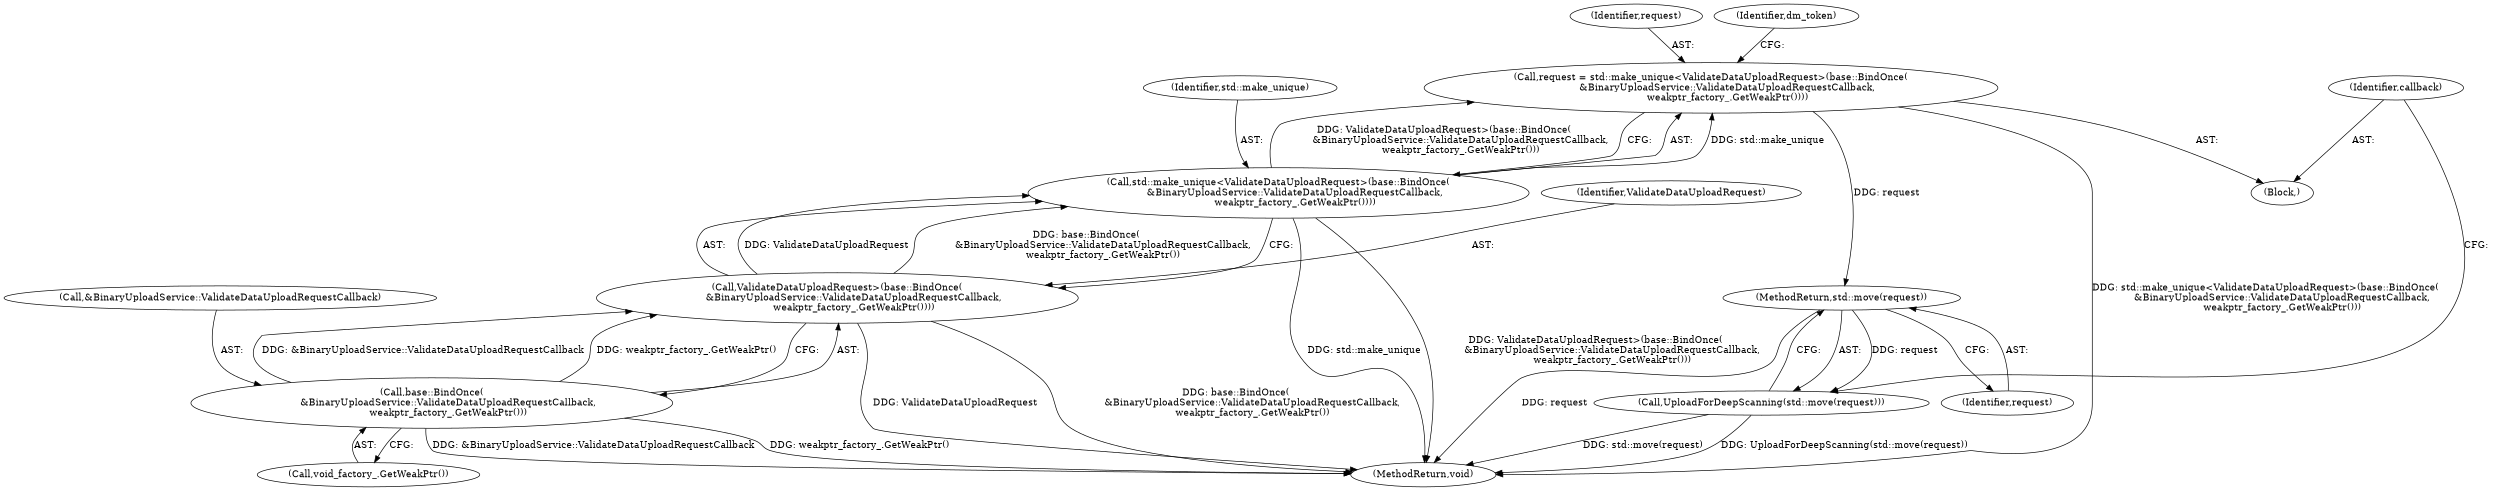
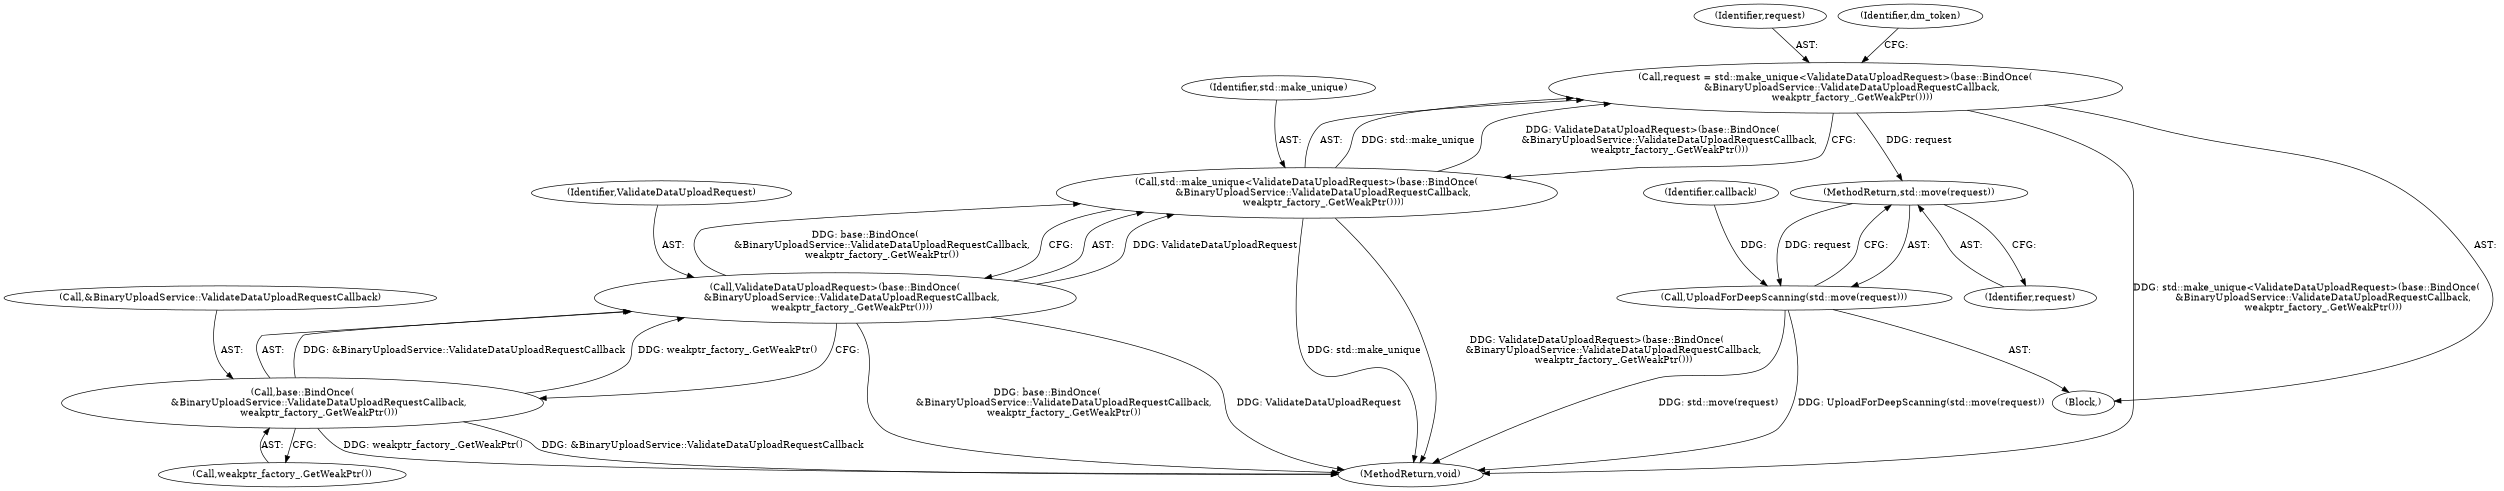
(2341, 138) -> (1950, 343)
(2478, 245) -> (1755, 245)
(1627, 373) -> none
(369, 475) -> (282, 475)
